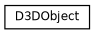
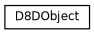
(47, 17) -> (47, 17)
